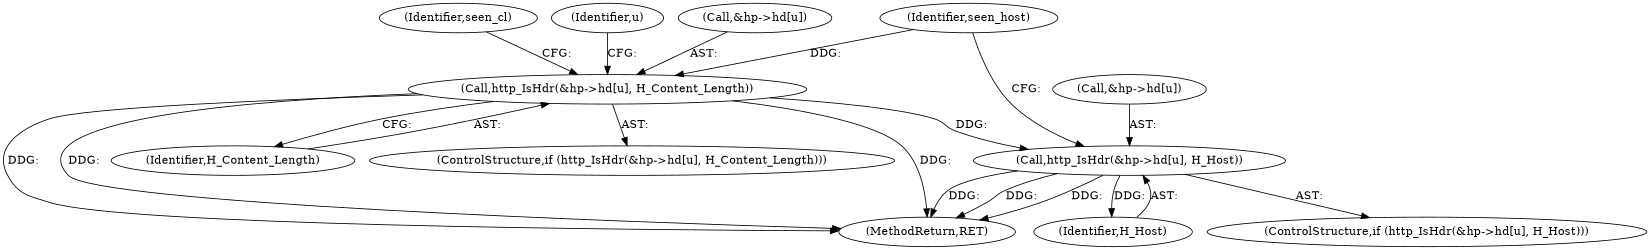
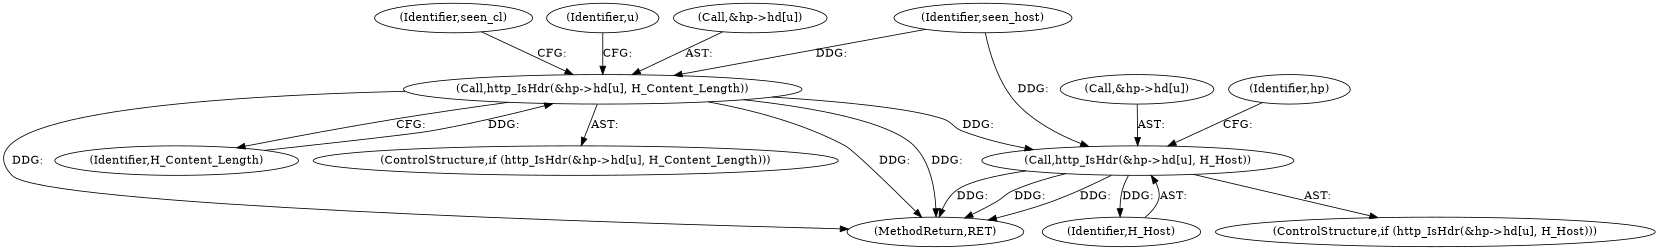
(1028, 89) -> (1035, 89)
none -> (1289, 89)
(490, 125) -> (506, 125)
